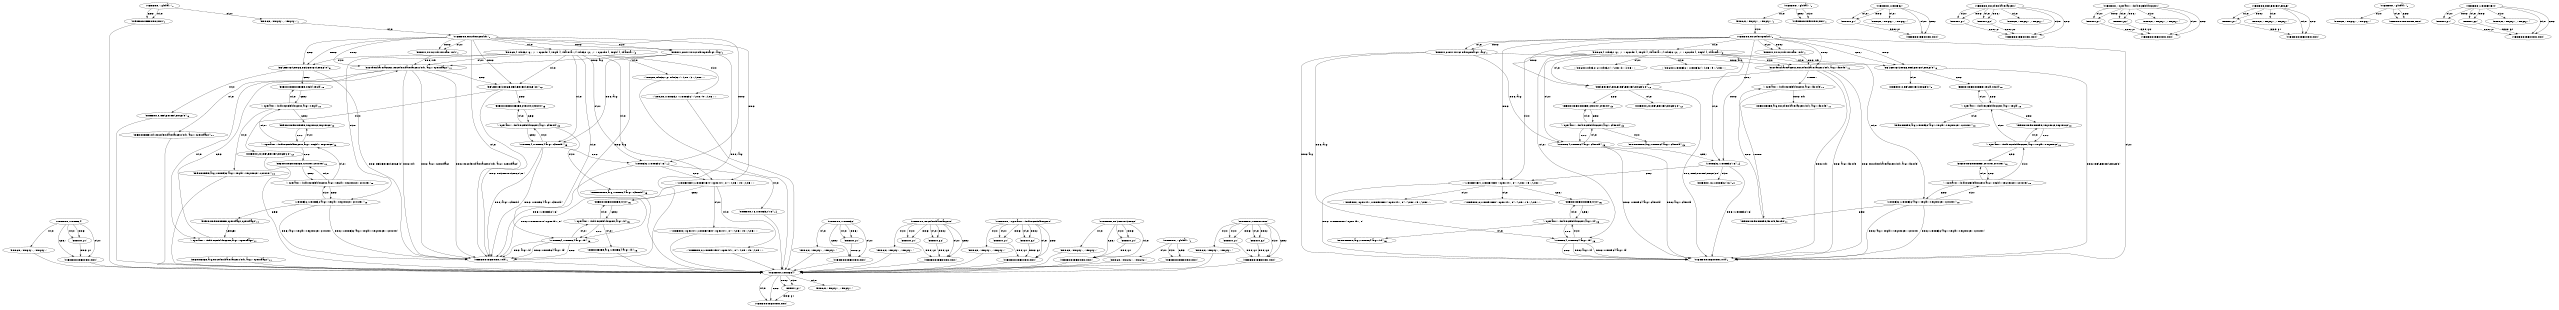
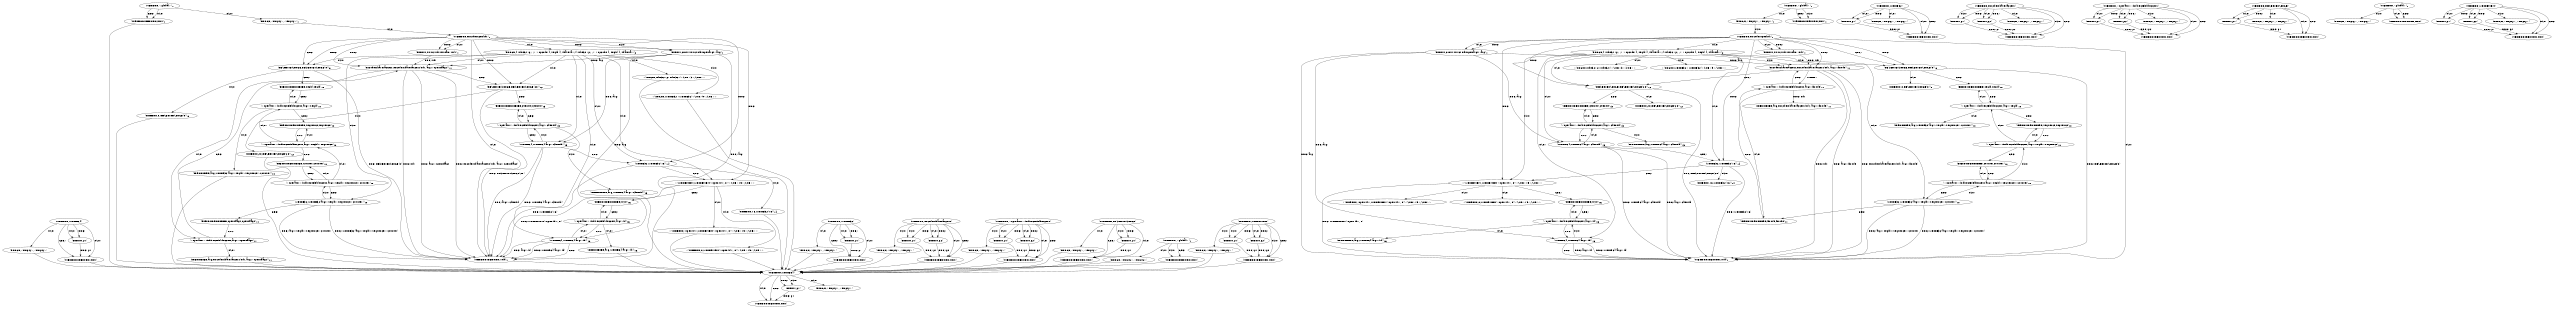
none -> (1793, 77)
(174, 135) -> none
(1758, 154) -> (1758, 154)
(231, 231) -> (231, 231)
none -> (227, 249)
